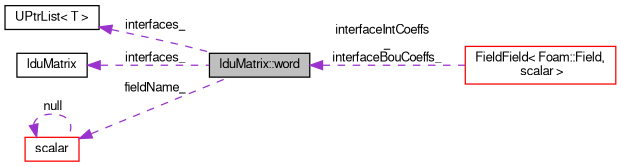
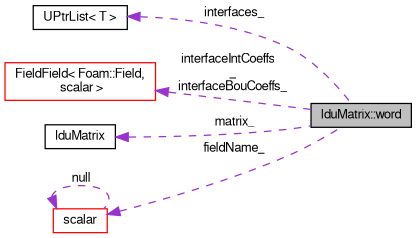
(154, 58) -> (233, 122)
(394, 65) -> (240, 101)
